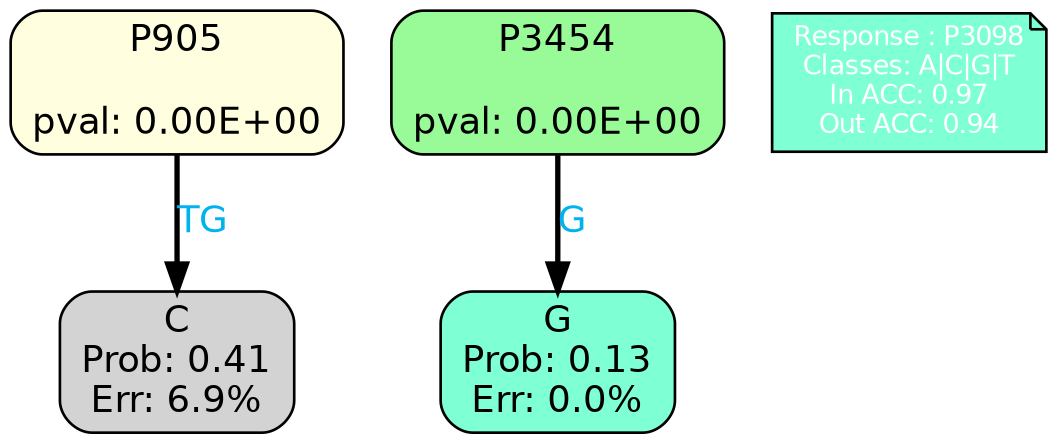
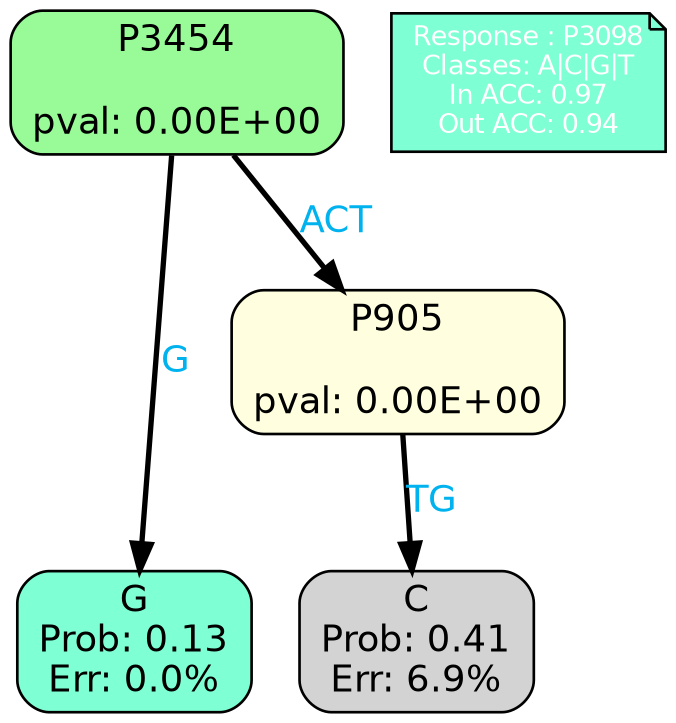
none -> (279, 212)
